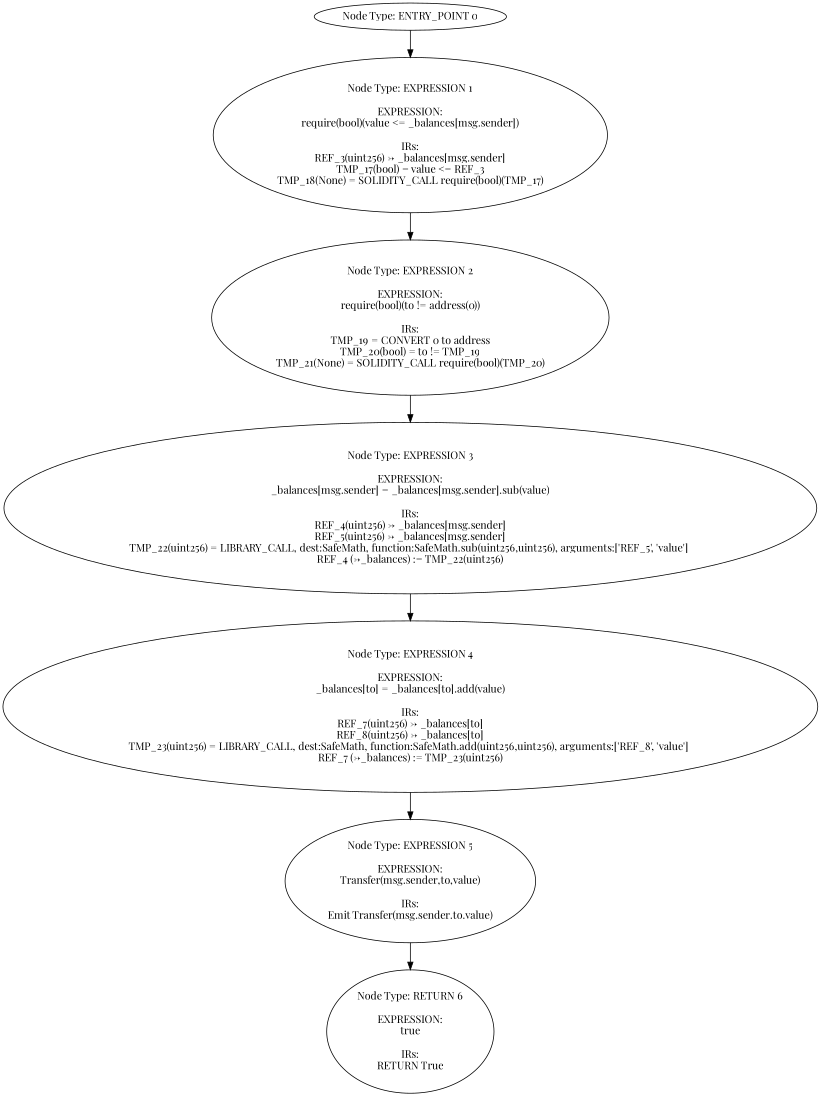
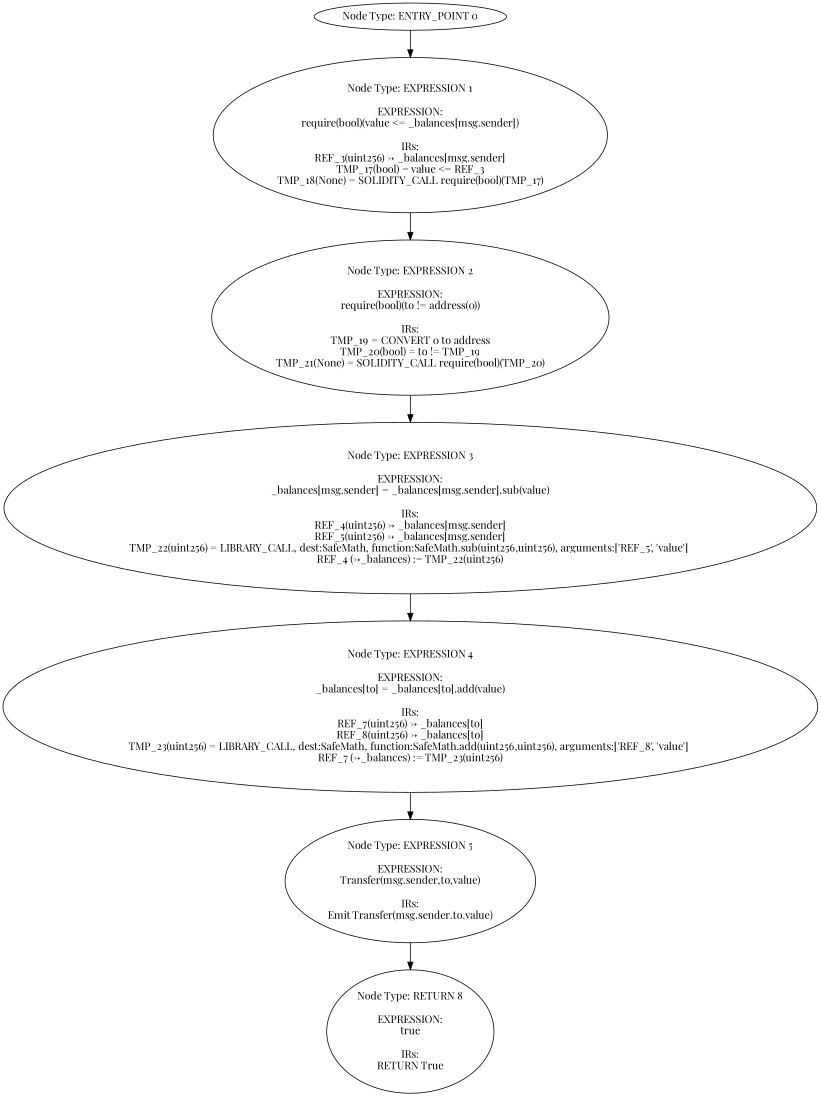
(410, 1032) -> (410, 1032)
